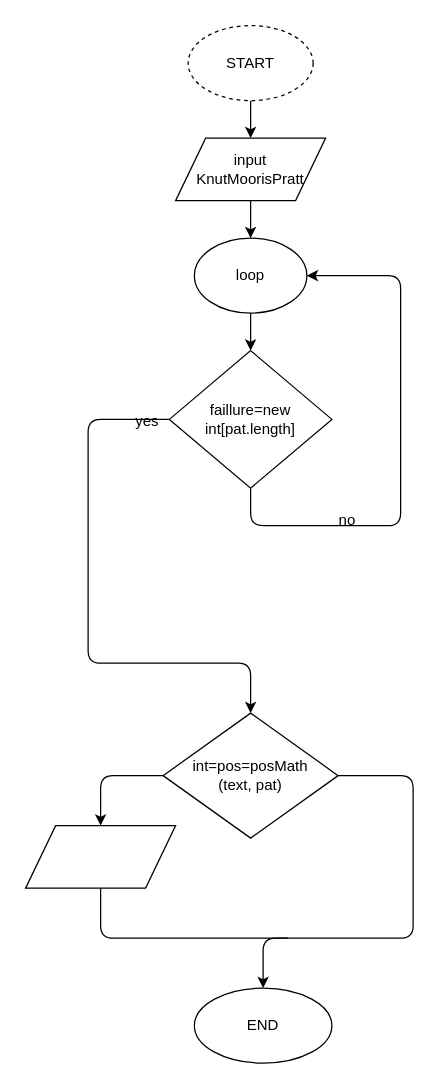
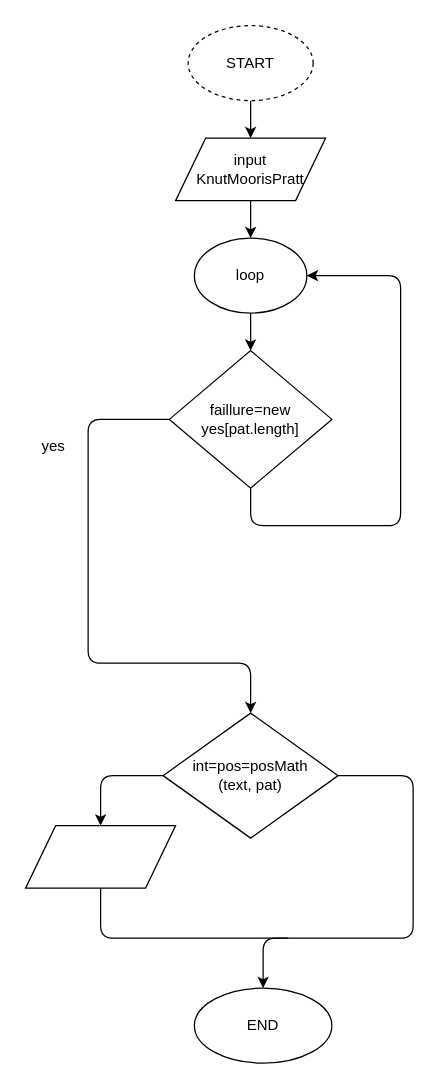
(251, 419) -> (251, 419)
(147, 422) -> (53, 447)
(347, 521) -> none
